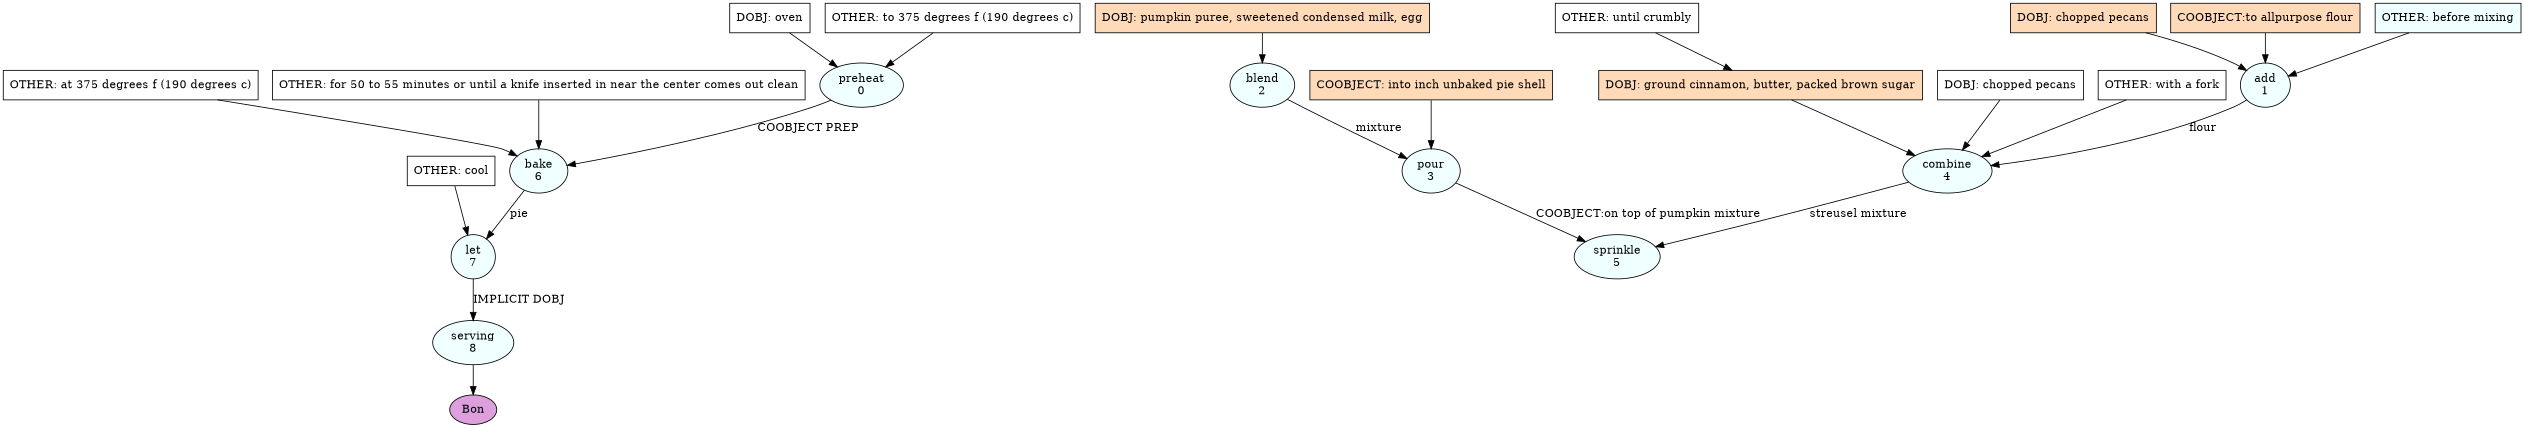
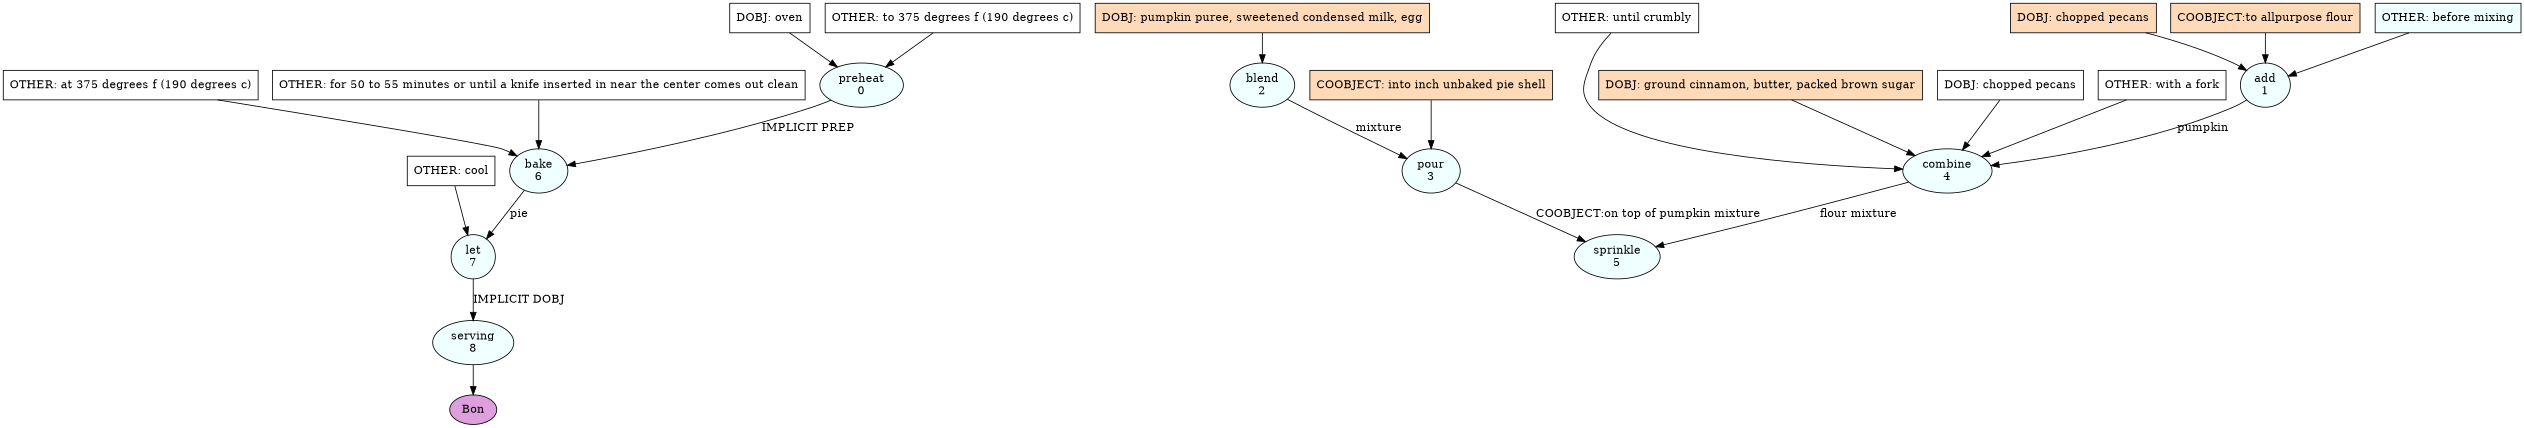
(1690, 50) -> (1697, 149)
(808, 128) -> (808, 128)
(2203, 128) -> (2203, 128)
(1858, 214) -> (1858, 214)
